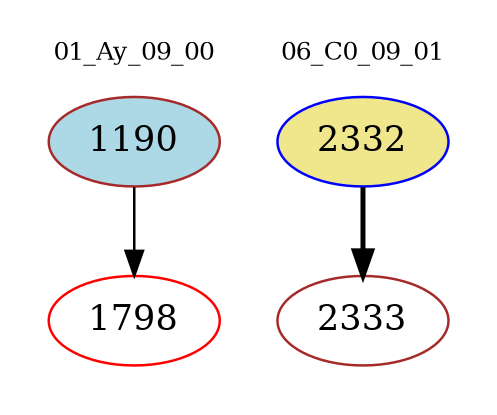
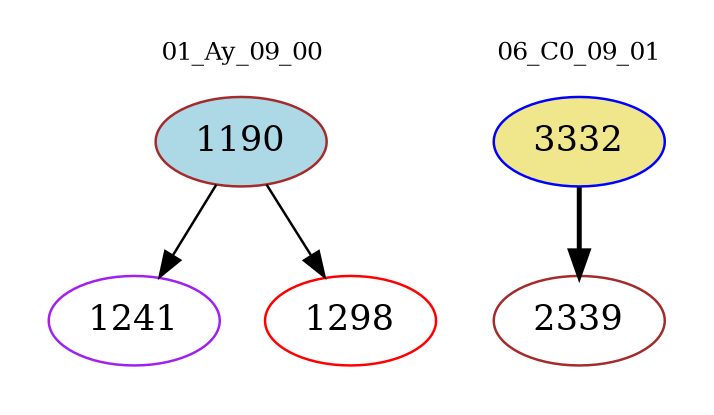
(363, 142) -> (579, 142)
(134, 321) -> (351, 321)
none -> (134, 321)
(363, 321) -> (579, 321)
